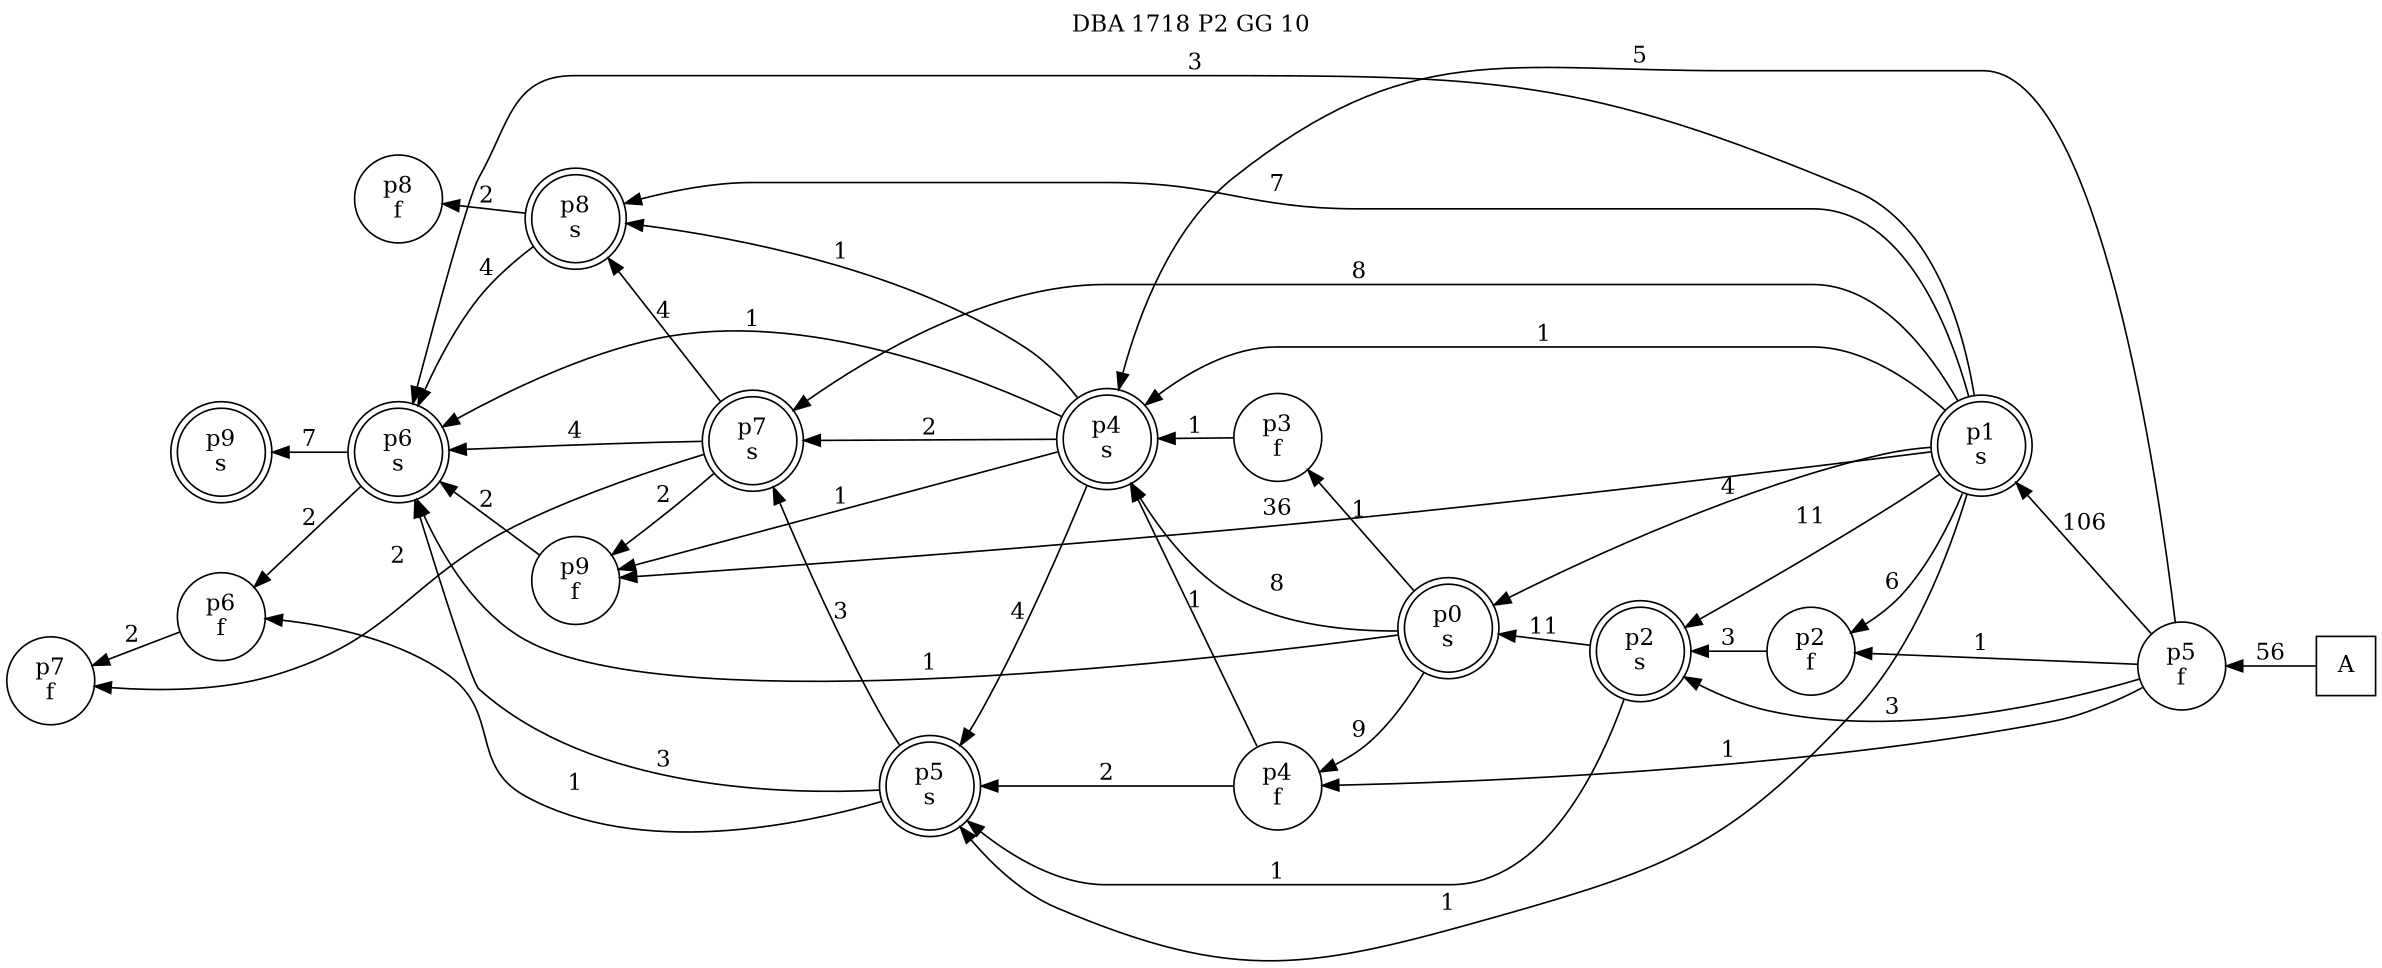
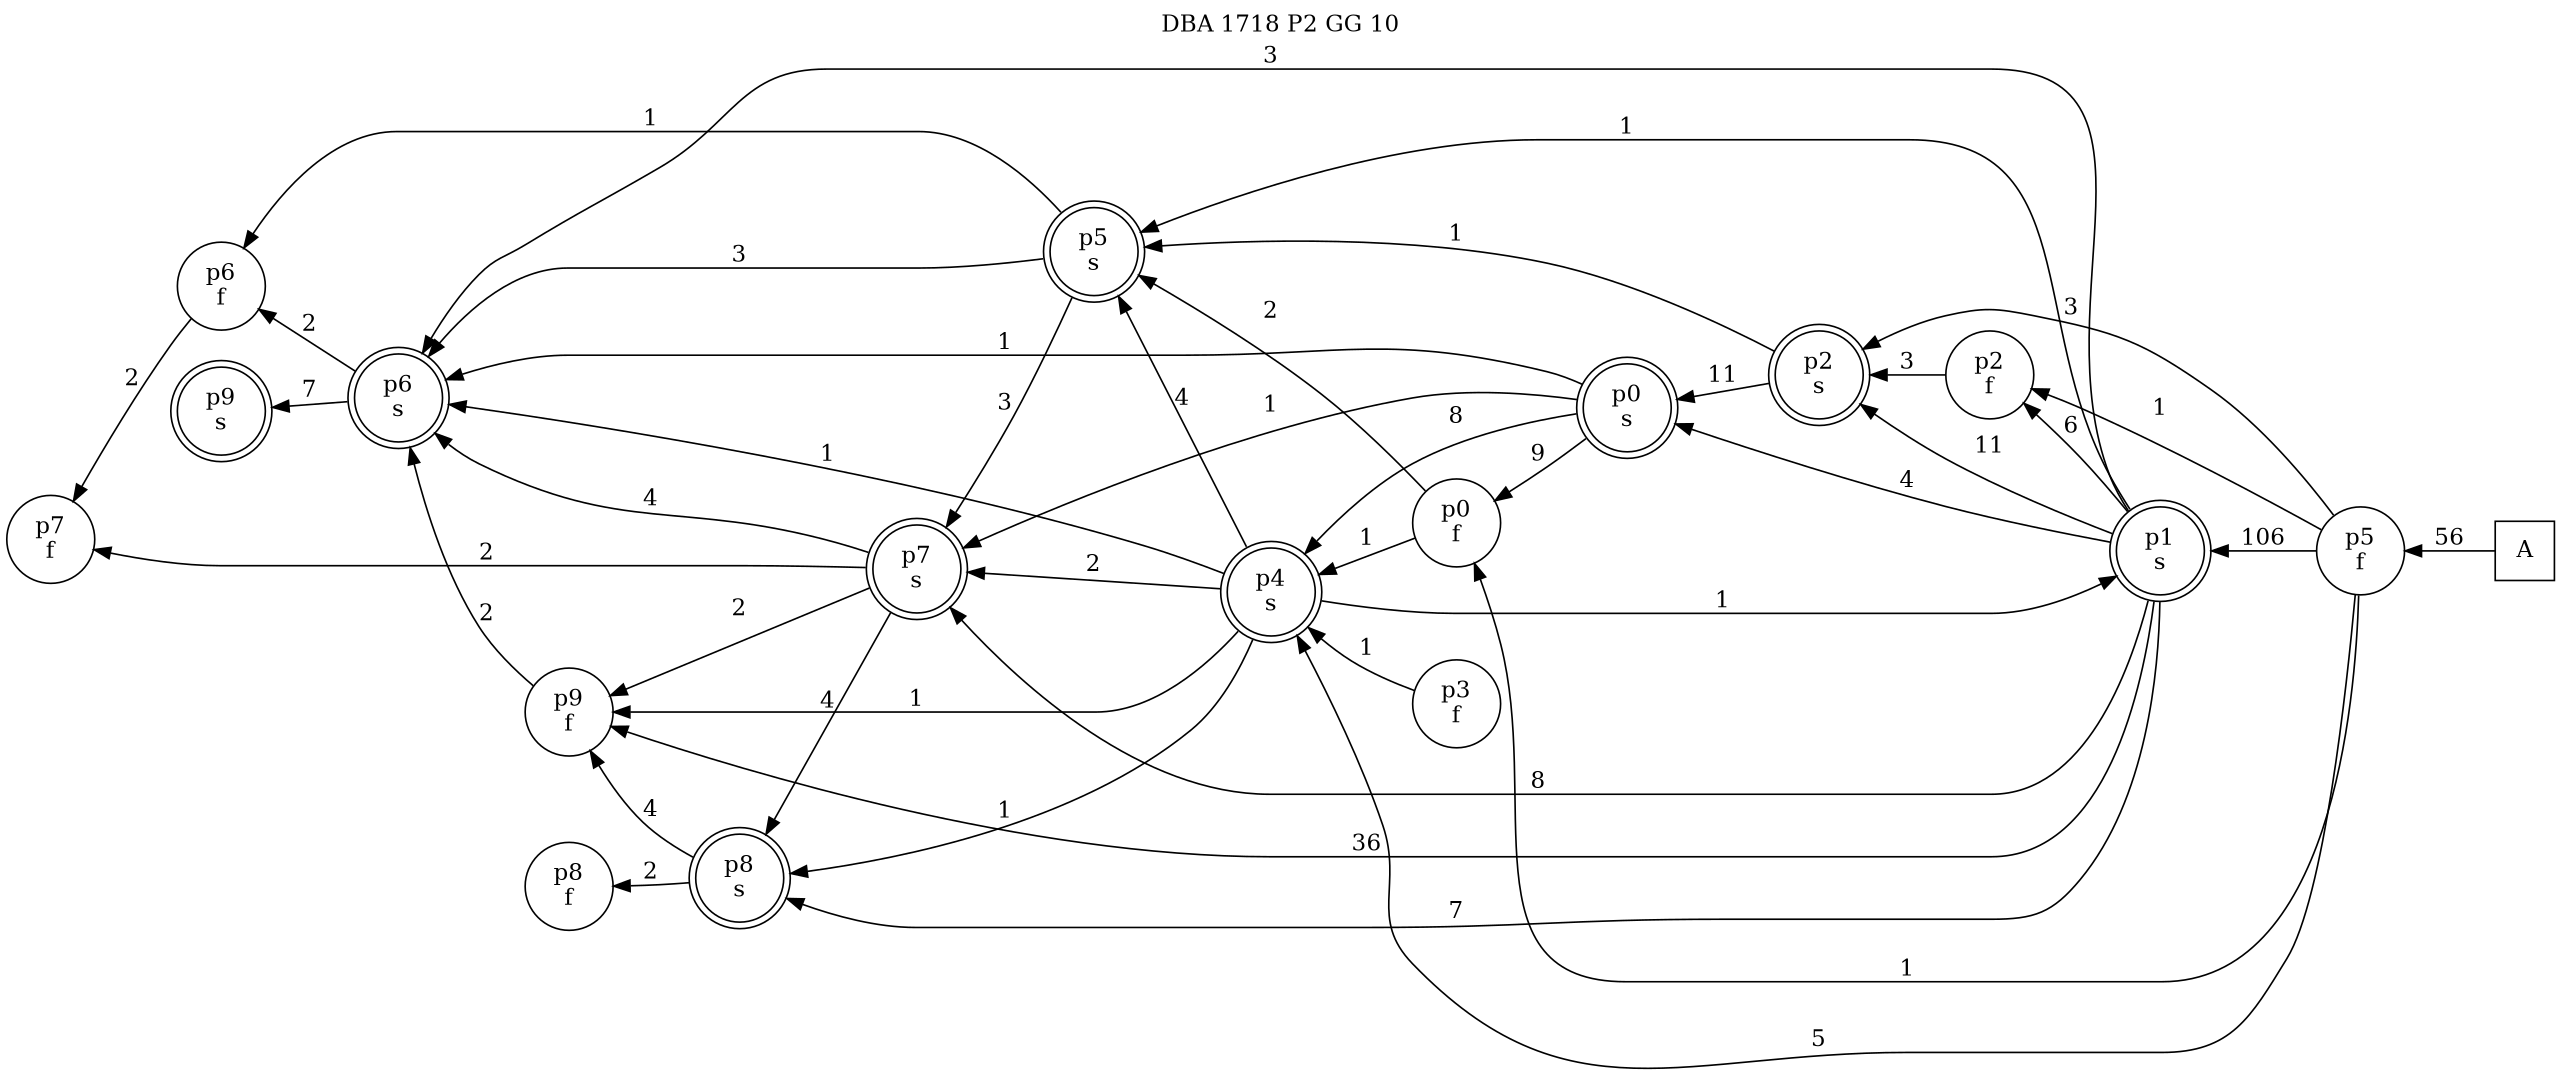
(469, 310) -> (639, 818)
(1555, 347) -> (1713, 613)
(1366, 536) -> (1270, 432)
(1278, 786) -> (1457, 523)
